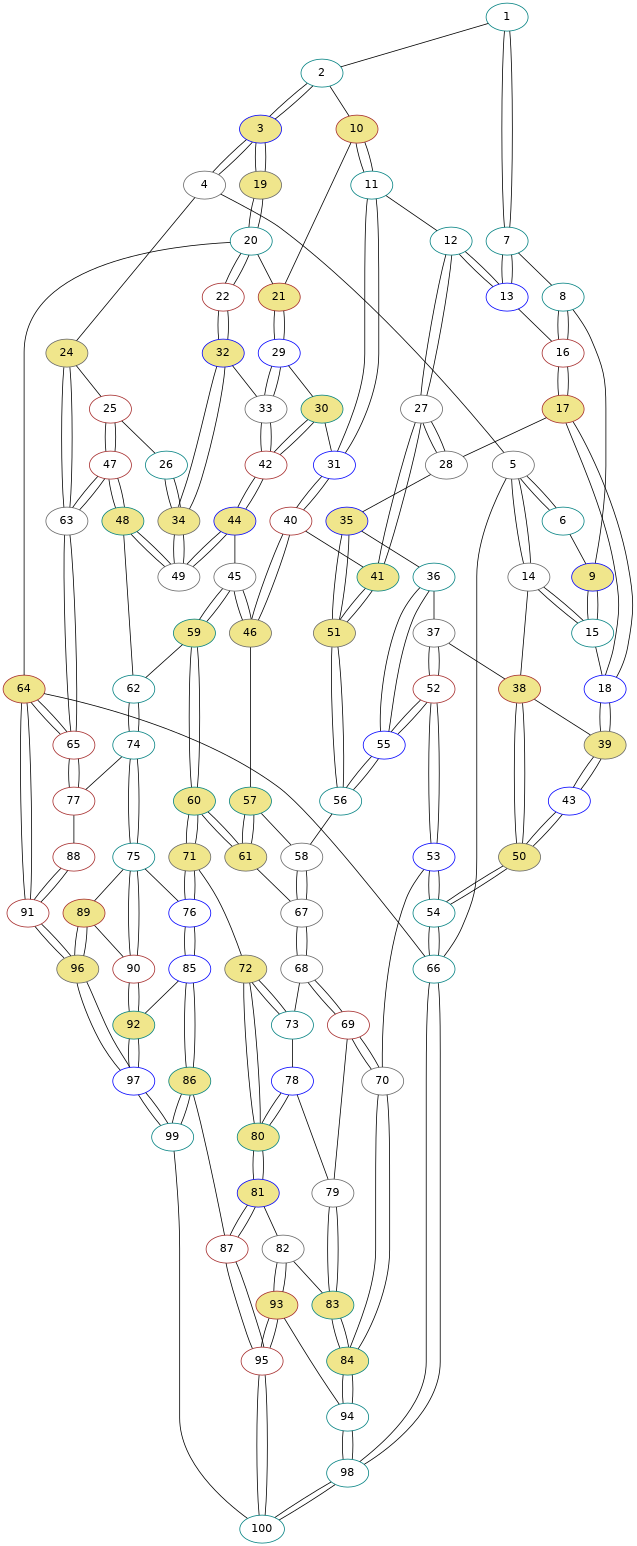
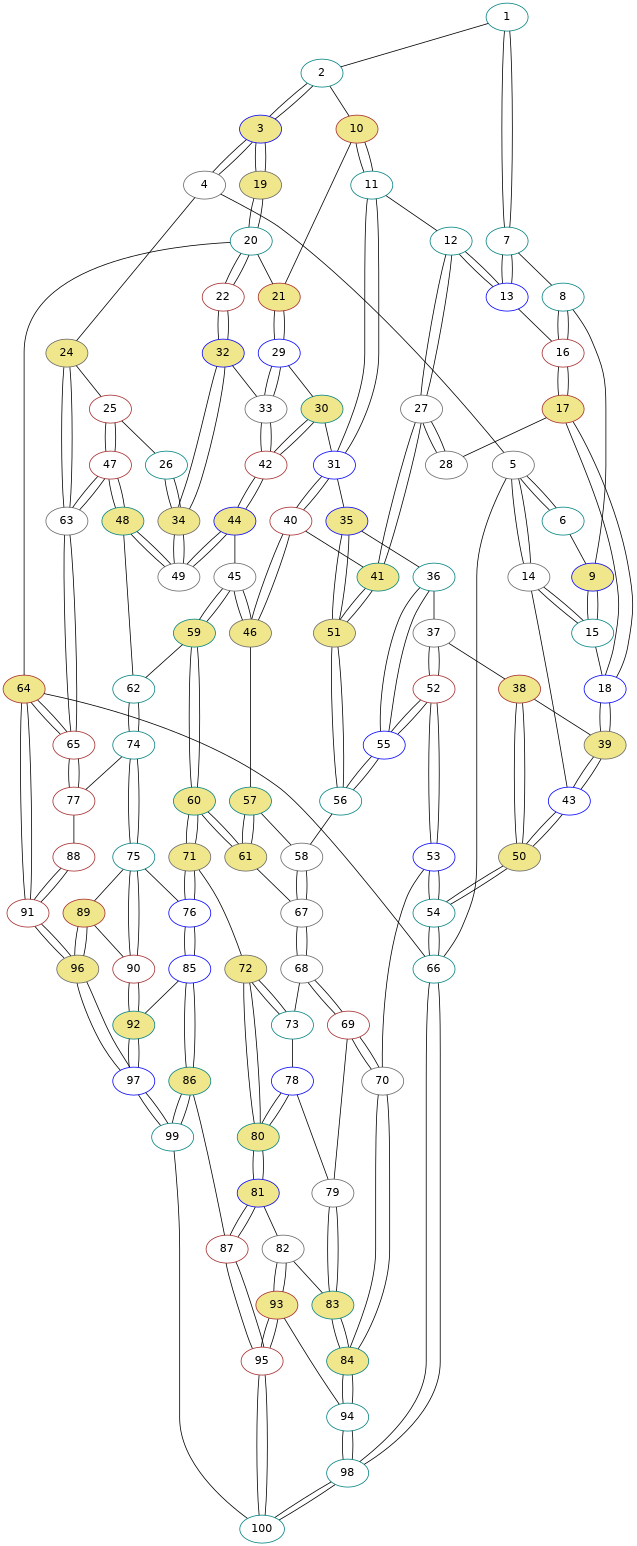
(400, 491) -> (341, 493)
(524, 633) -> (550, 689)
